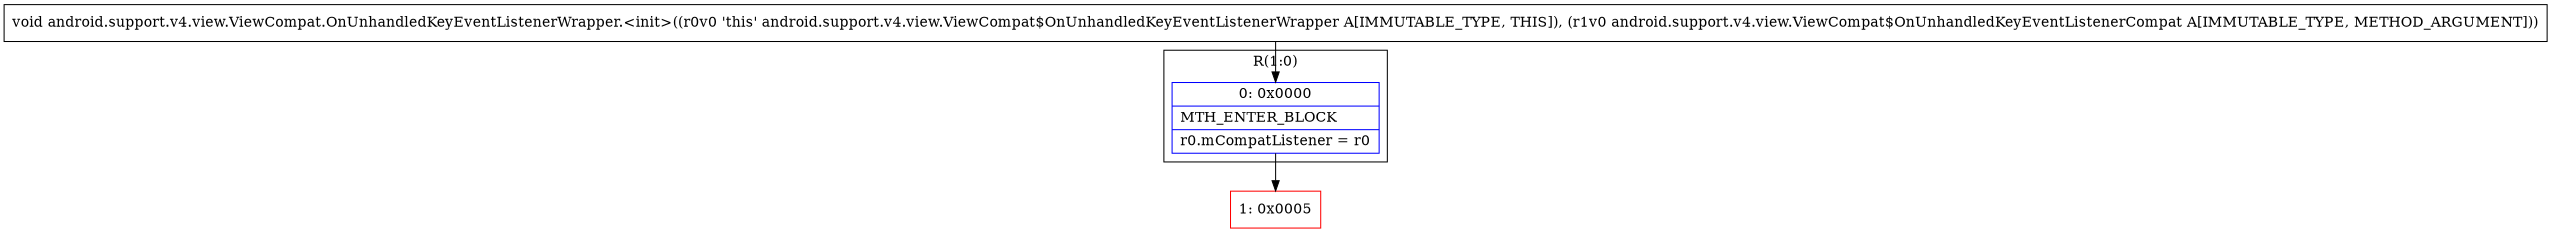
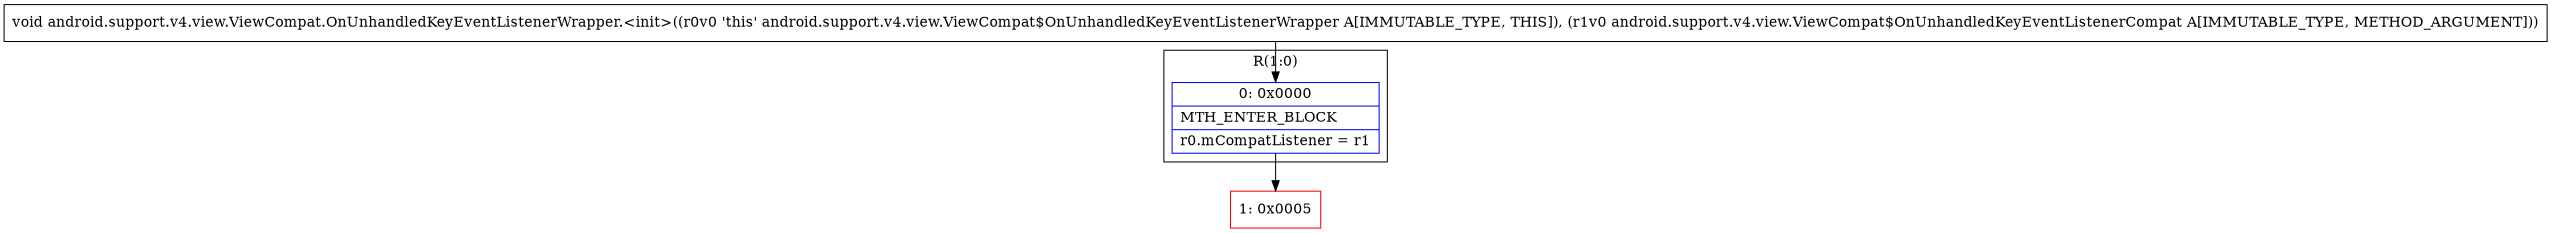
(1276, 141) -> (1276, 141)
